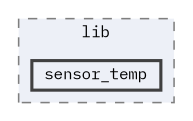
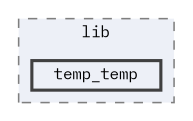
(96, 75) -> (96, 75)
